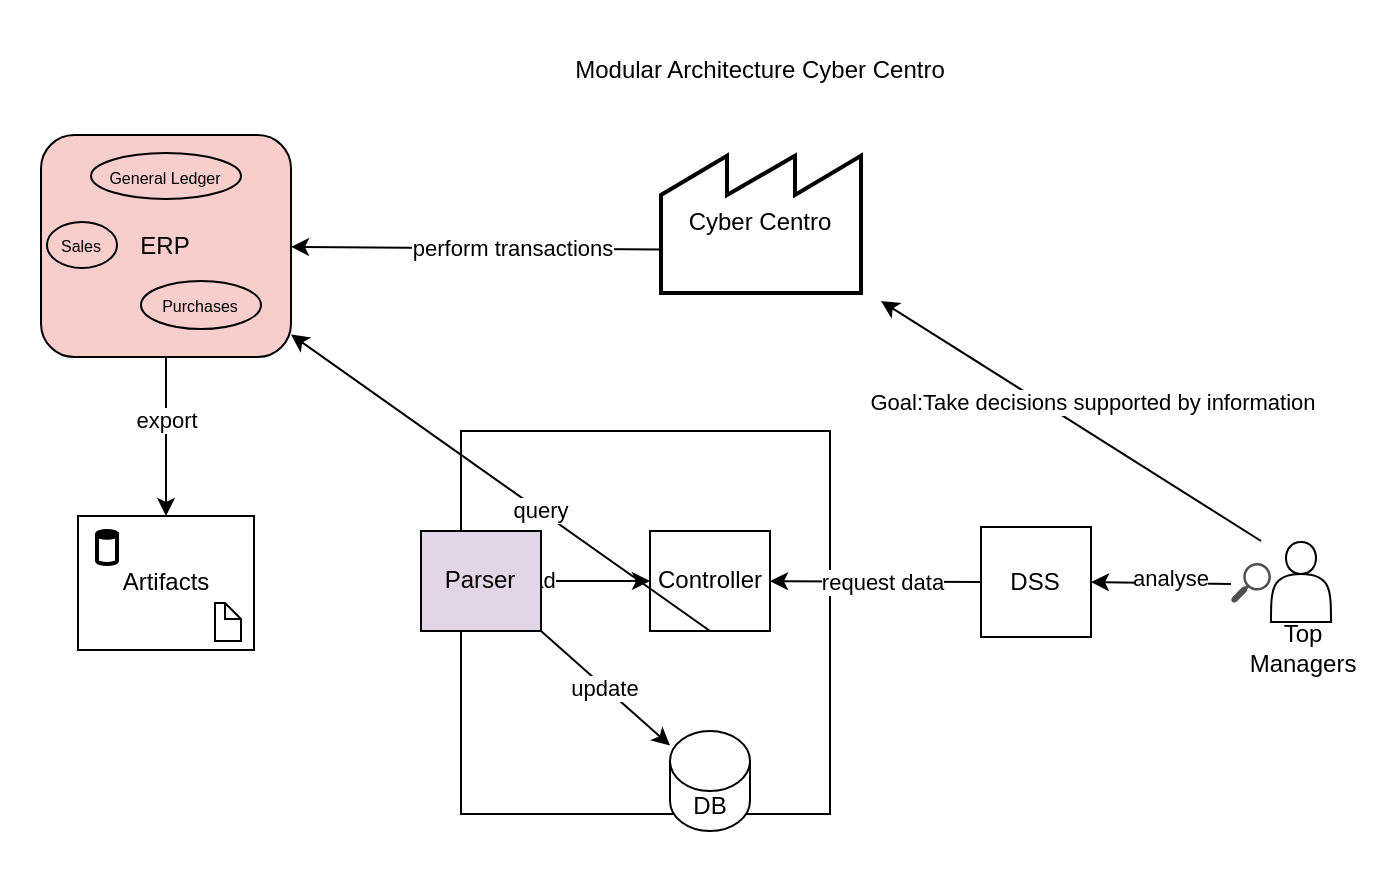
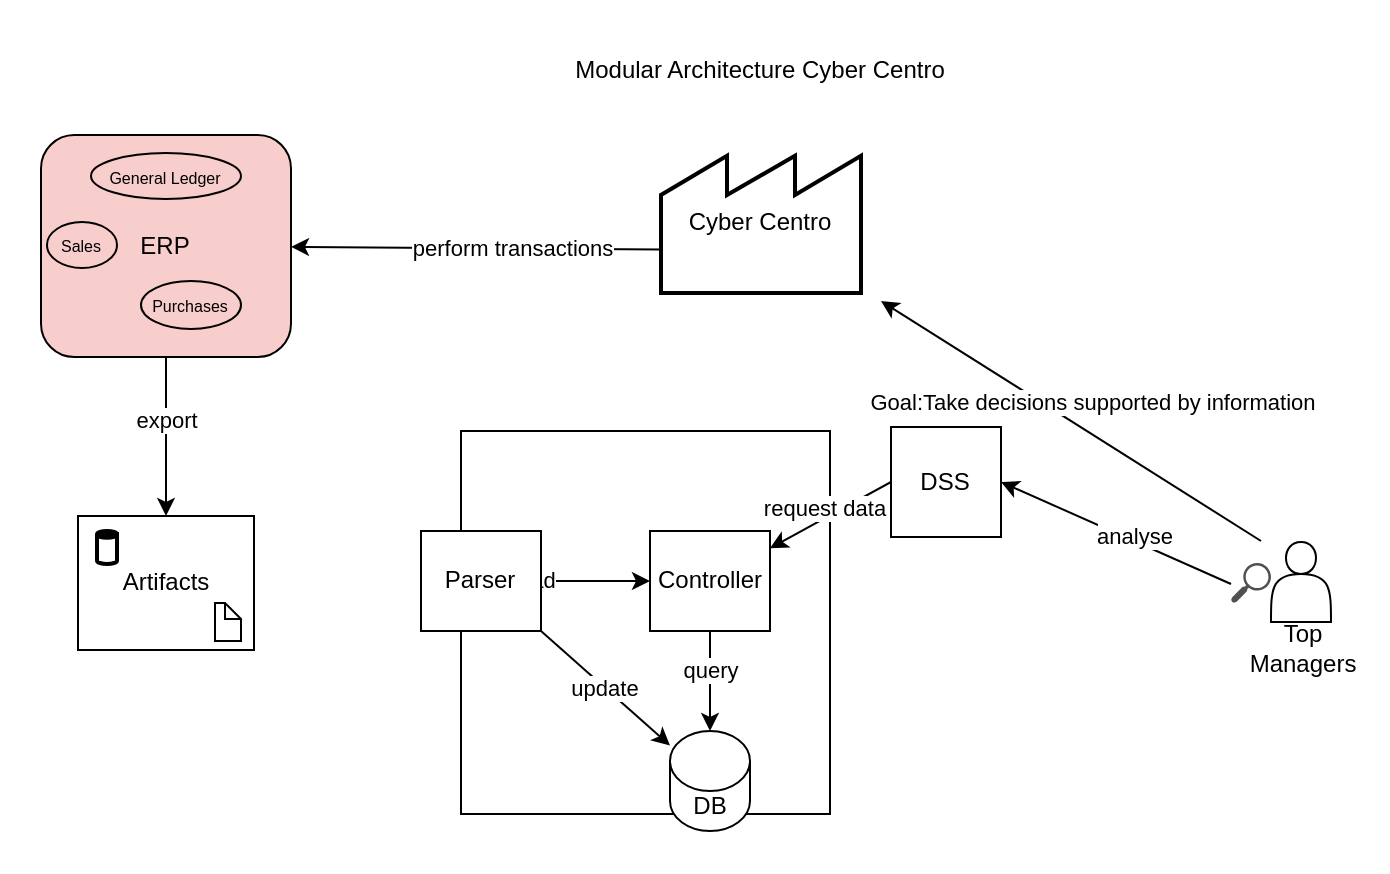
(201, 305) -> (191, 305)
(413, 420) -> (710, 674)
(481, 581) -> (481, 581)
(1036, 582) -> (946, 482)
